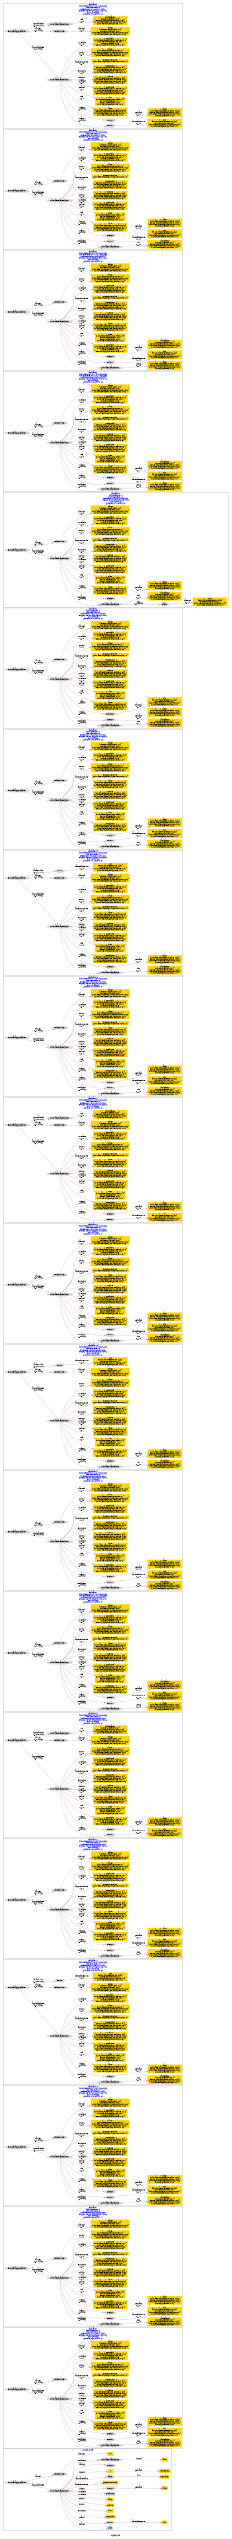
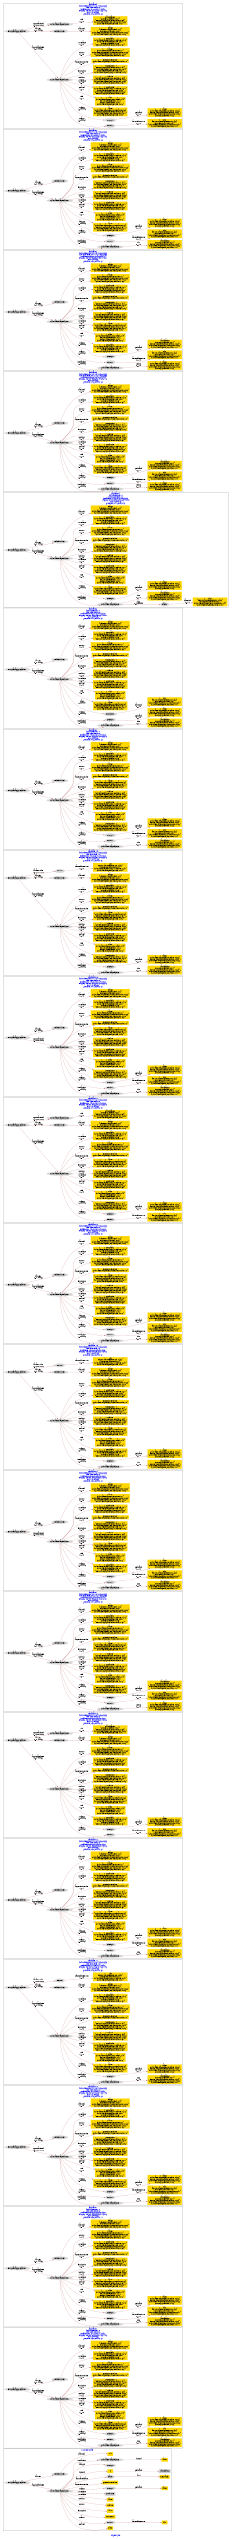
(165, 2471) -> (165, 2471)
(110, 2517) -> (110, 2517)
(110, 2528) -> (110, 2528)
